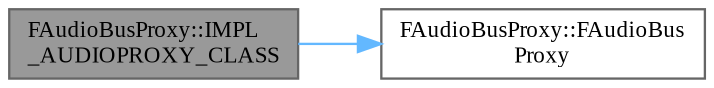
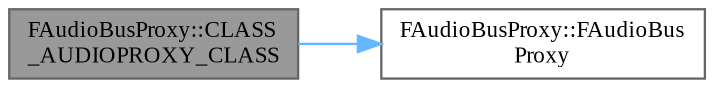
(154, 44) -> (154, 44)
